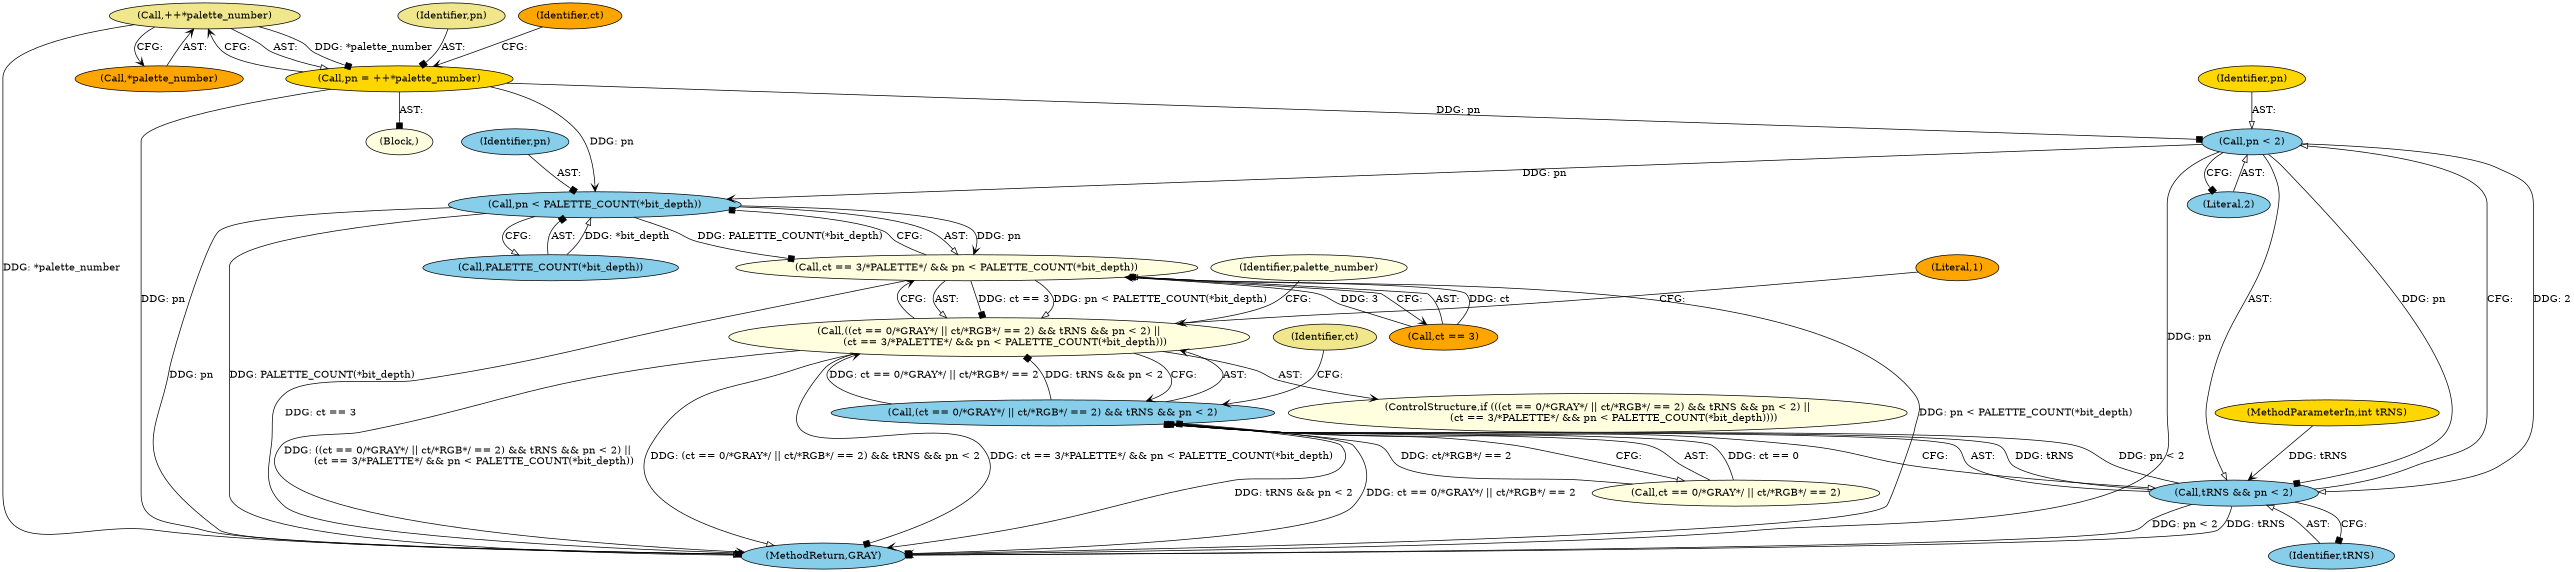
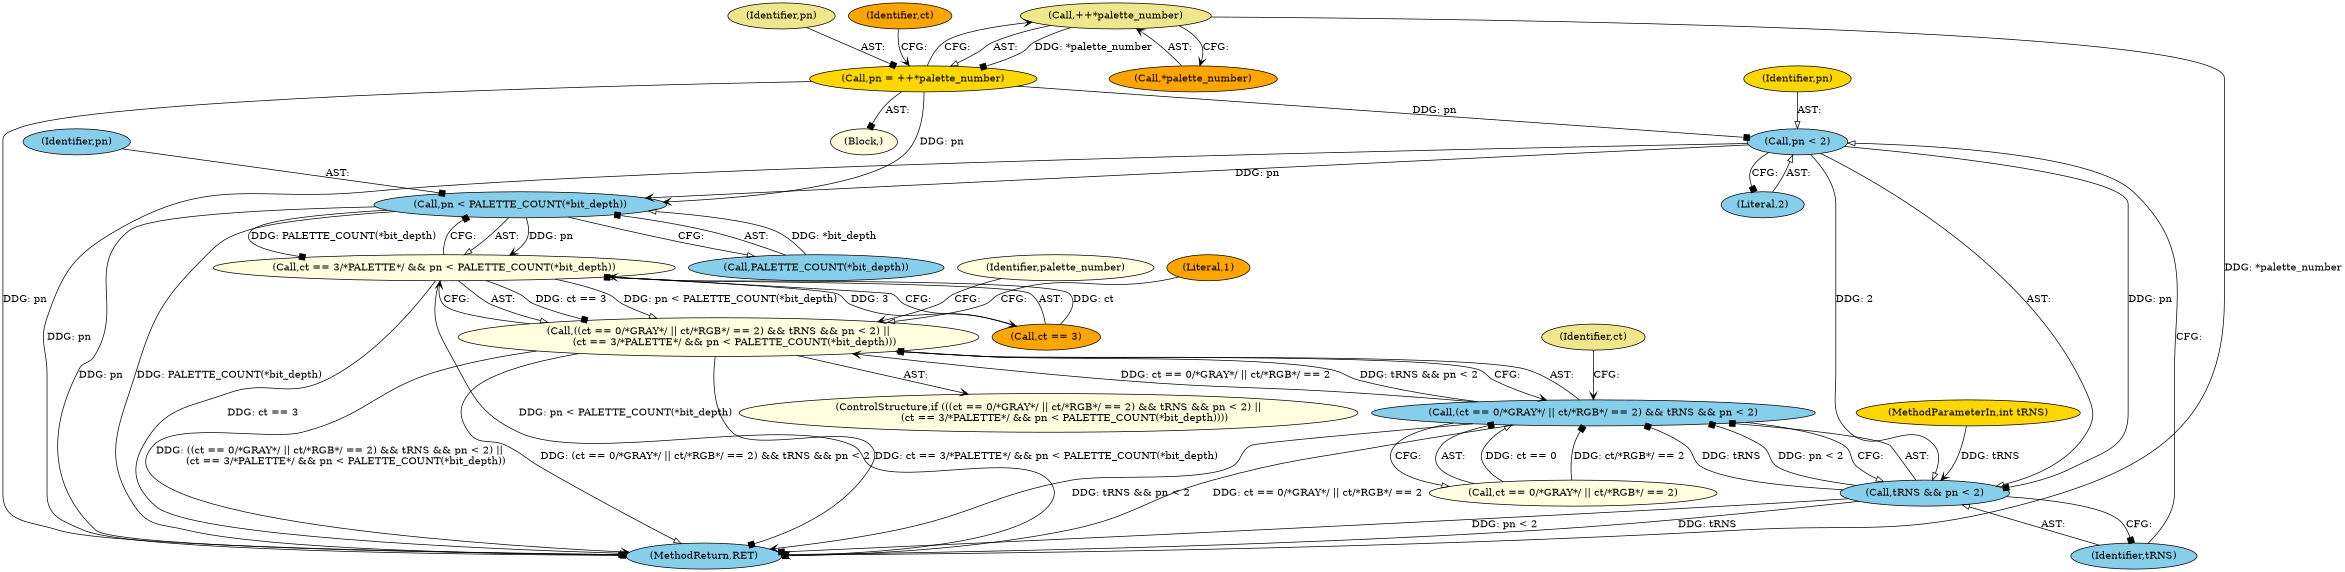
(2487, 311) -> (2160, 225)
(823, 556) -> (704, 556)
